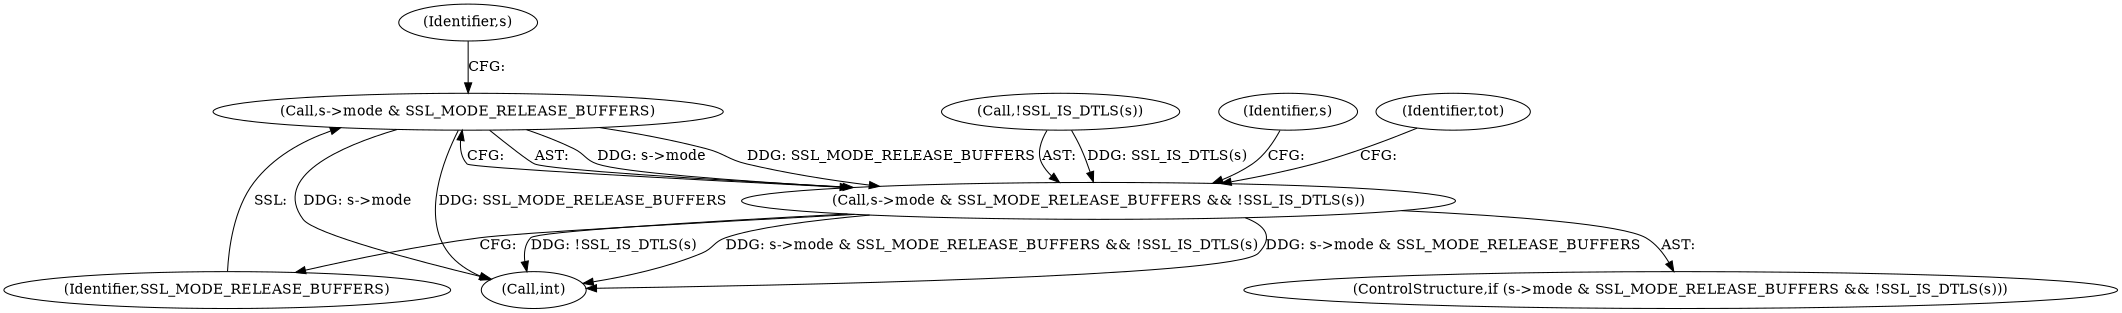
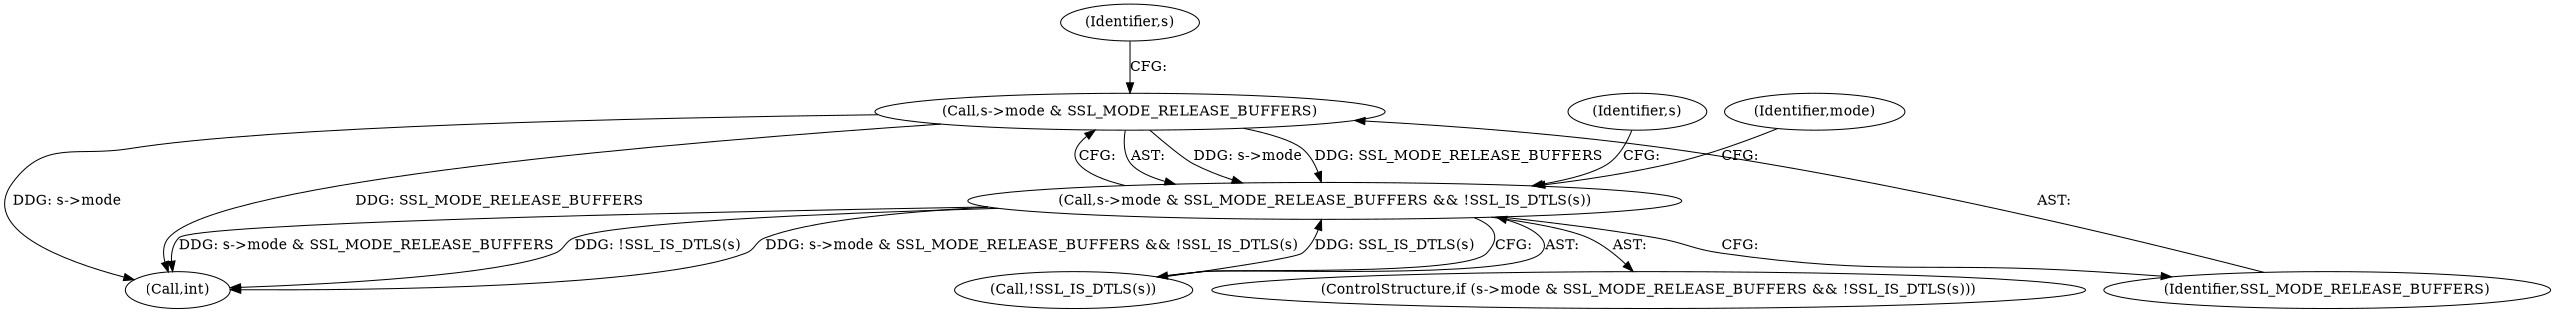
(1453, 112) -> (1815, 112)
(273, 201) -> (2057, 201)
none -> (1352, 270)
